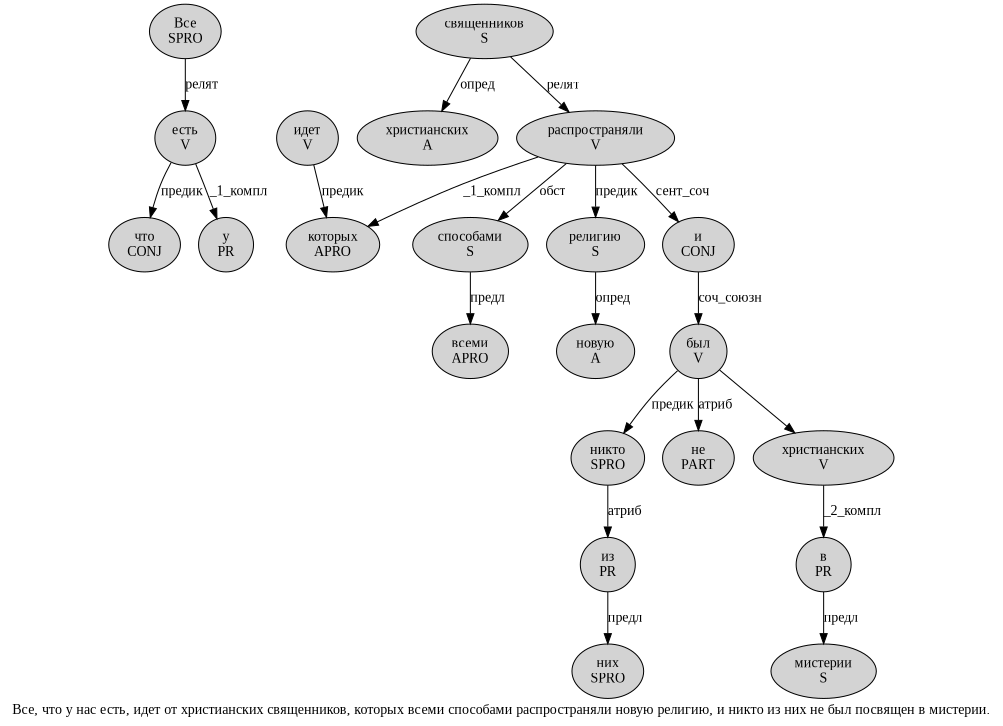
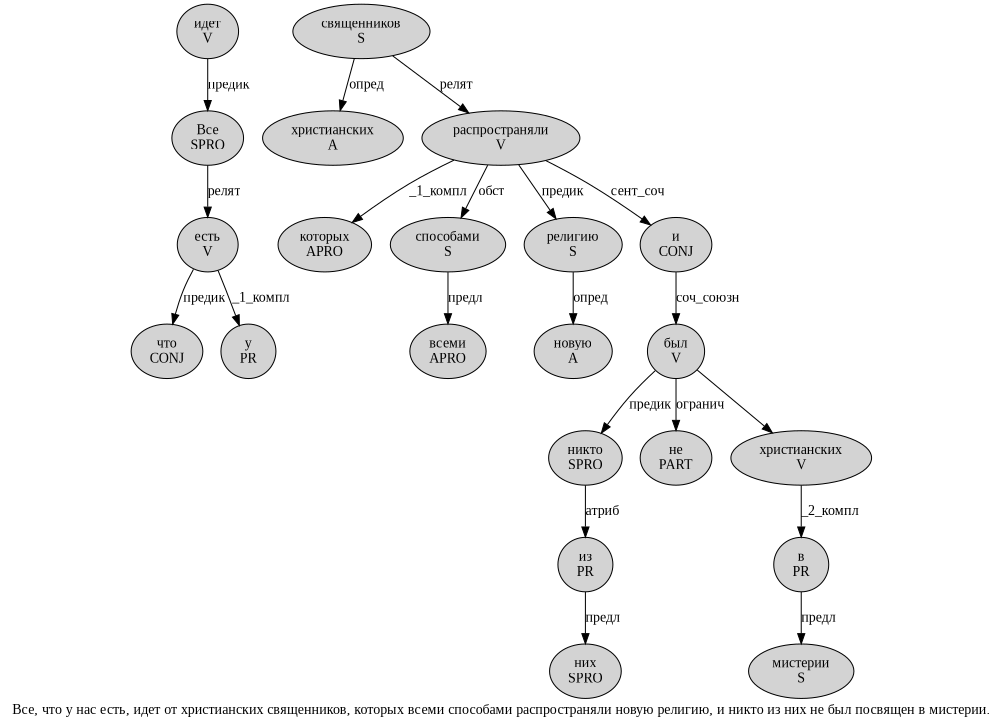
(319, 186) -> (208, 79)
(716, 405) -> (700, 405)
